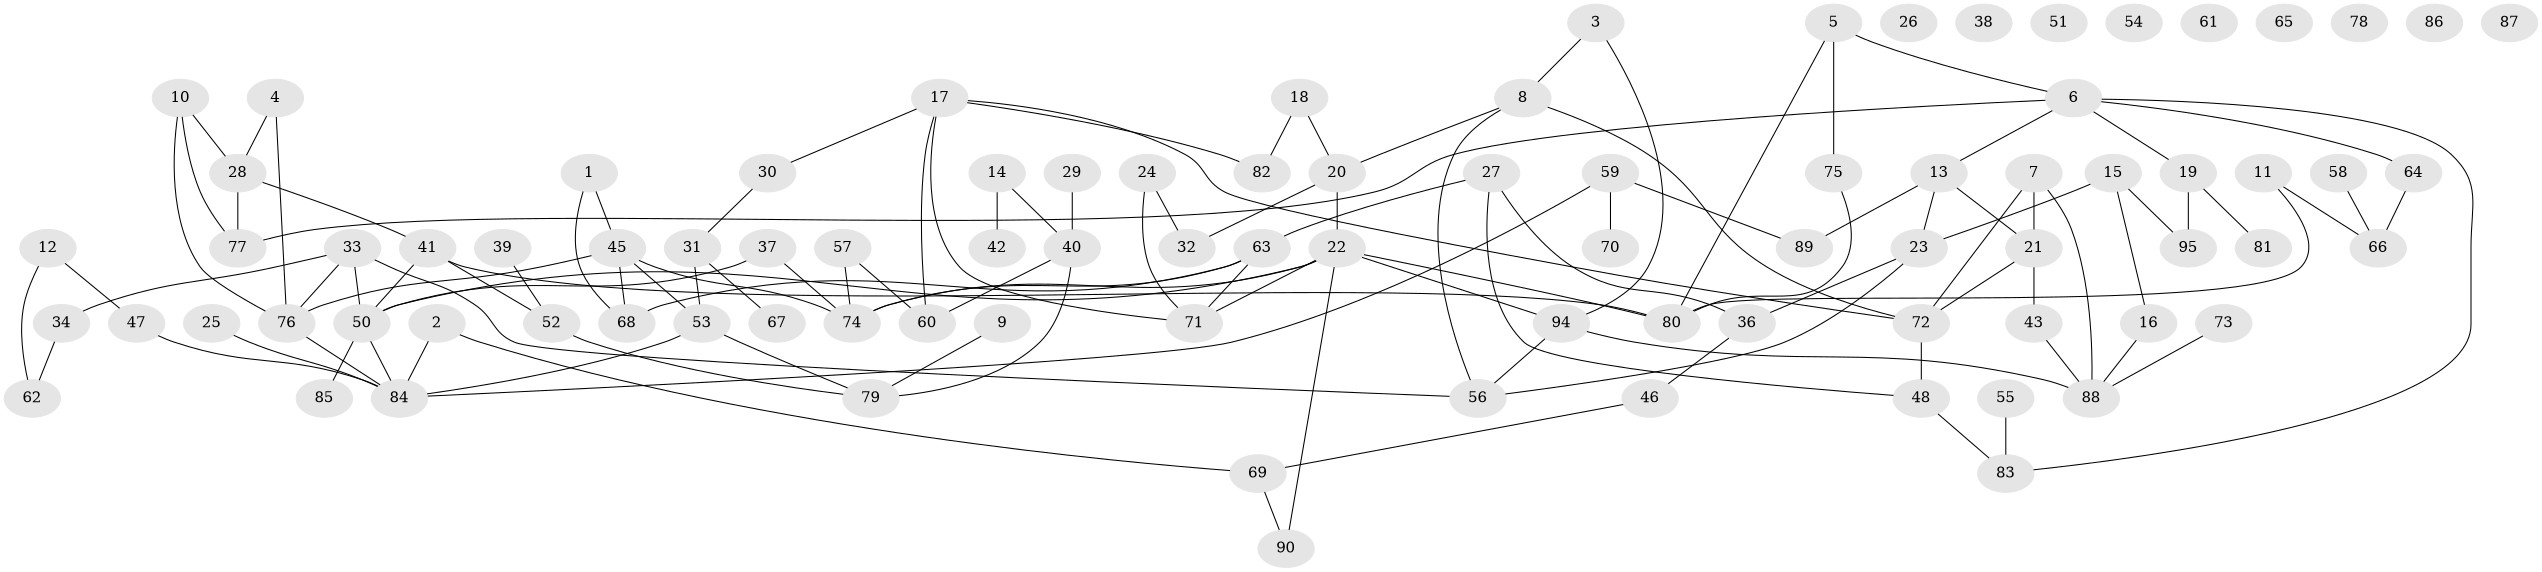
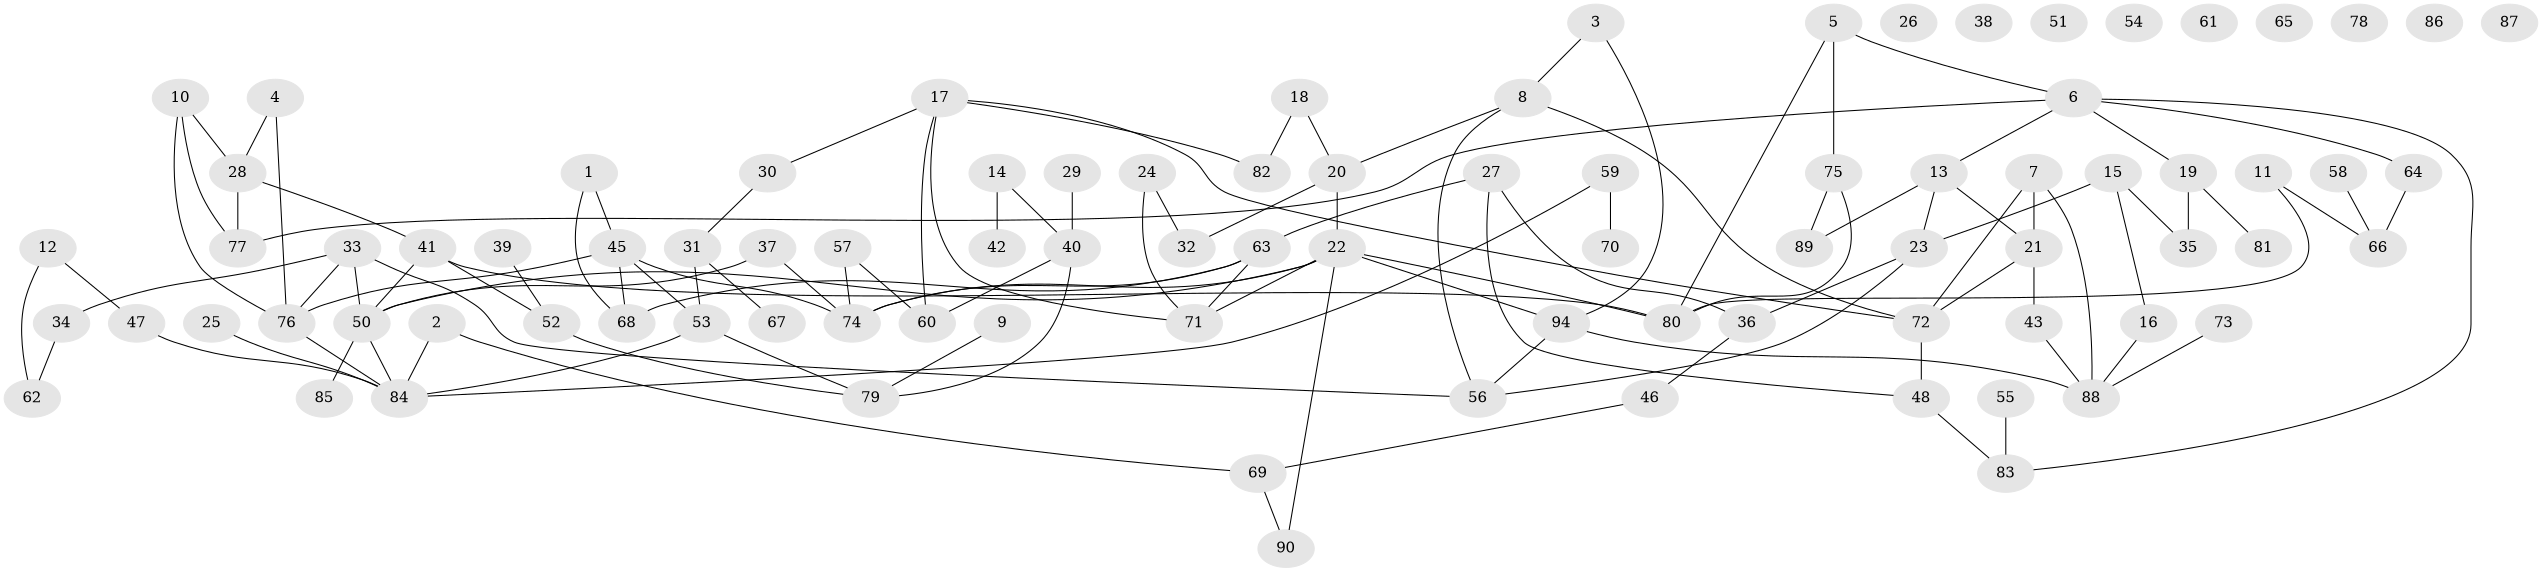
(1719, 215) -> (1819, 211)
(2188, 248) -> (2188, 248)
